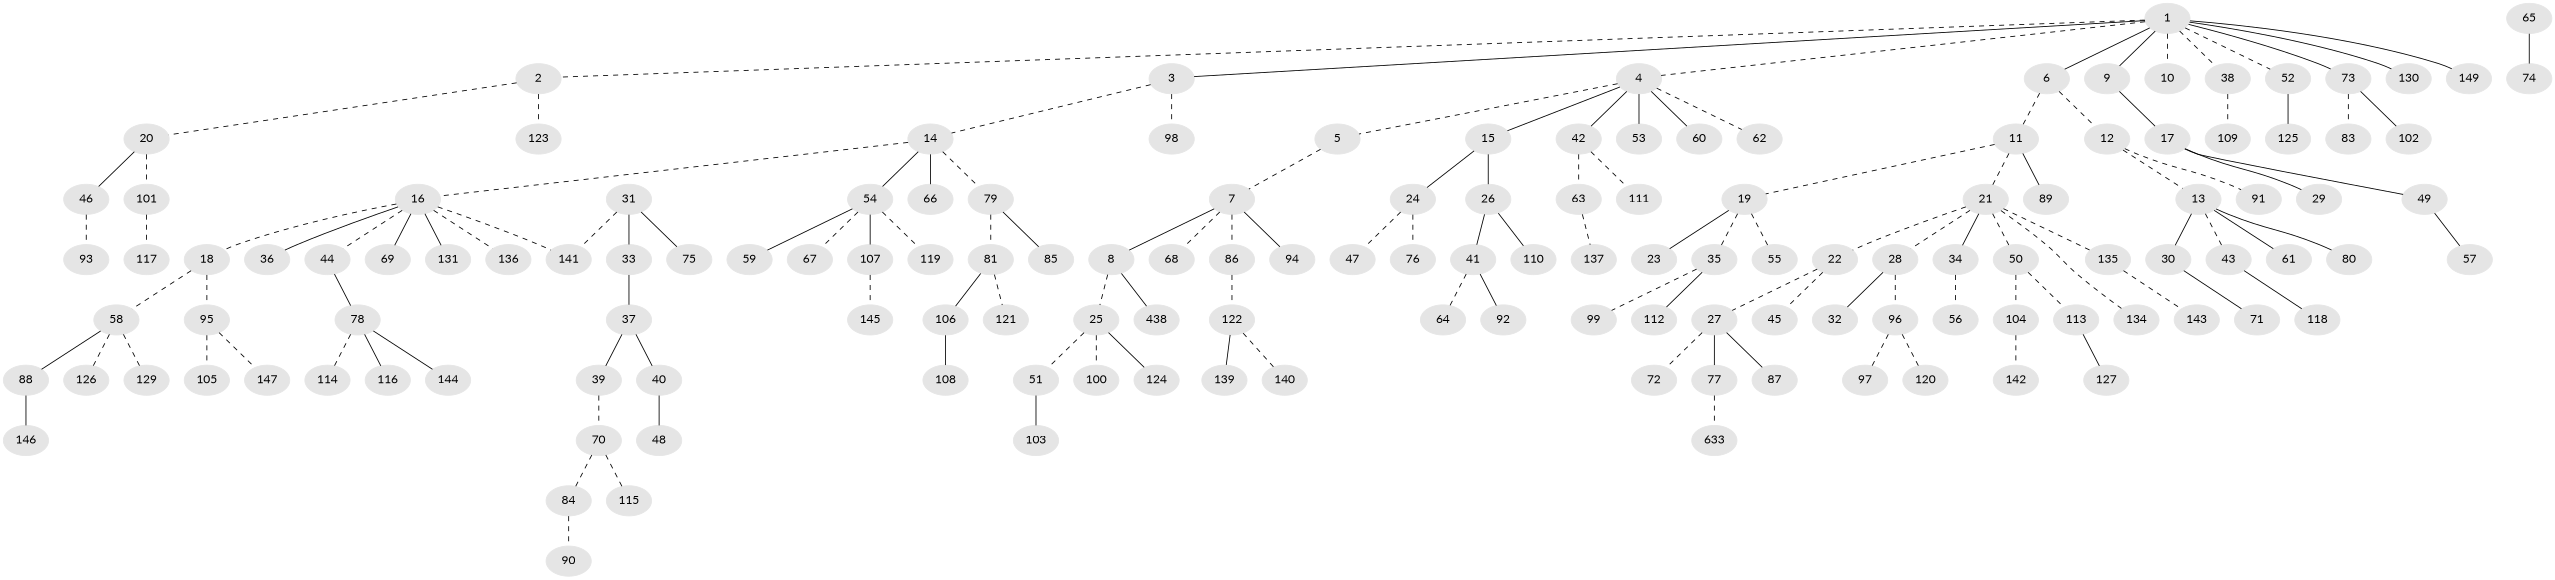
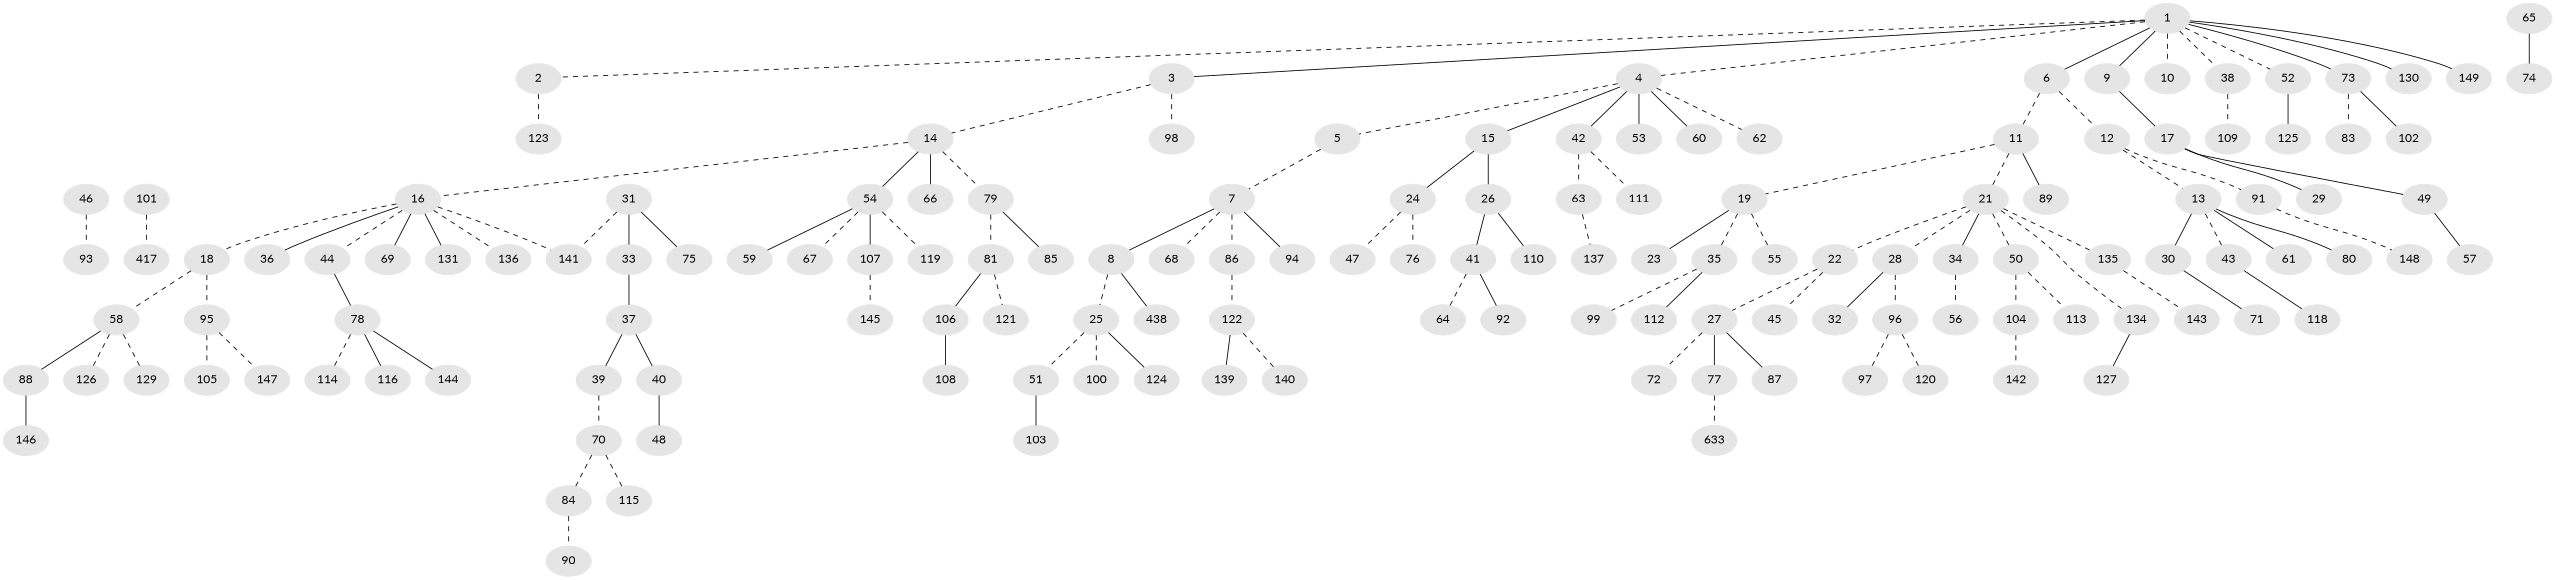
(147, 139) -> none
(147, 260) -> (147, 260)
none -> (2409, 260)
(2091, 350) -> (2121, 350)
